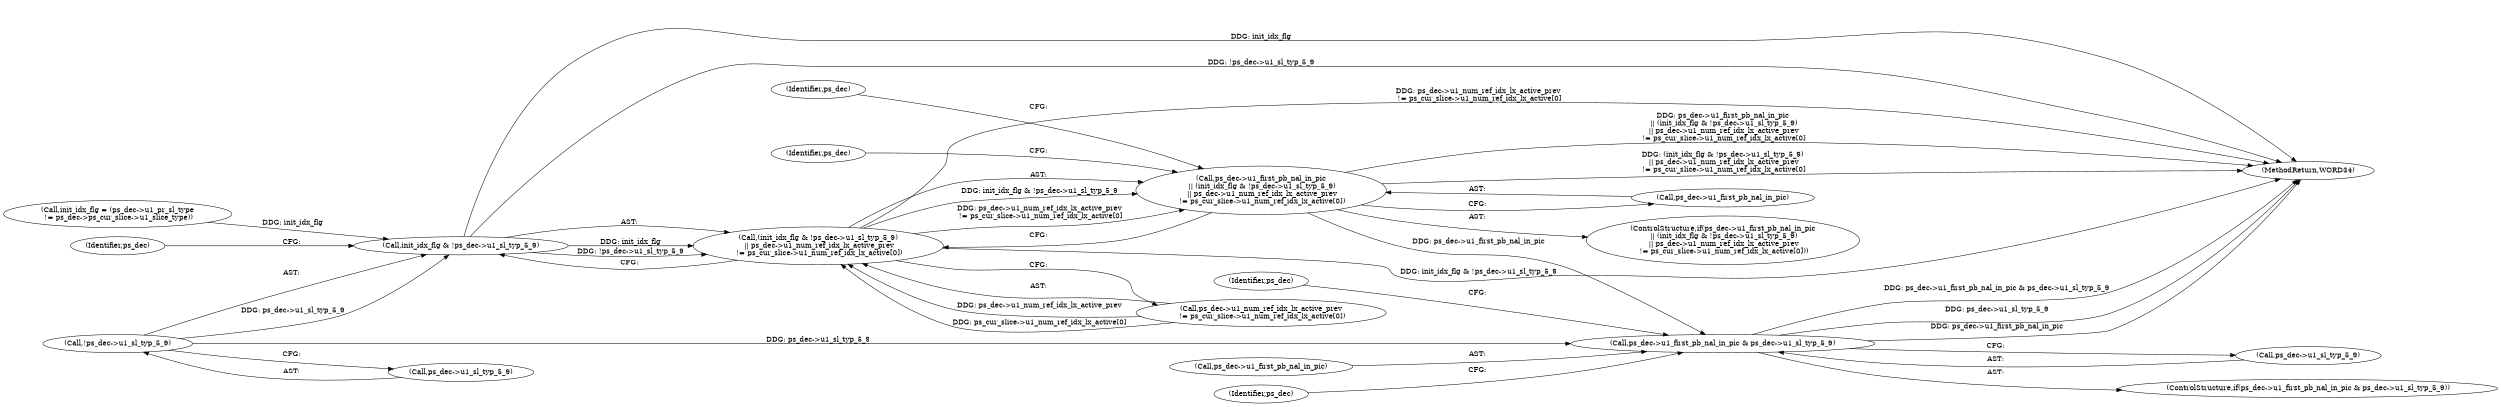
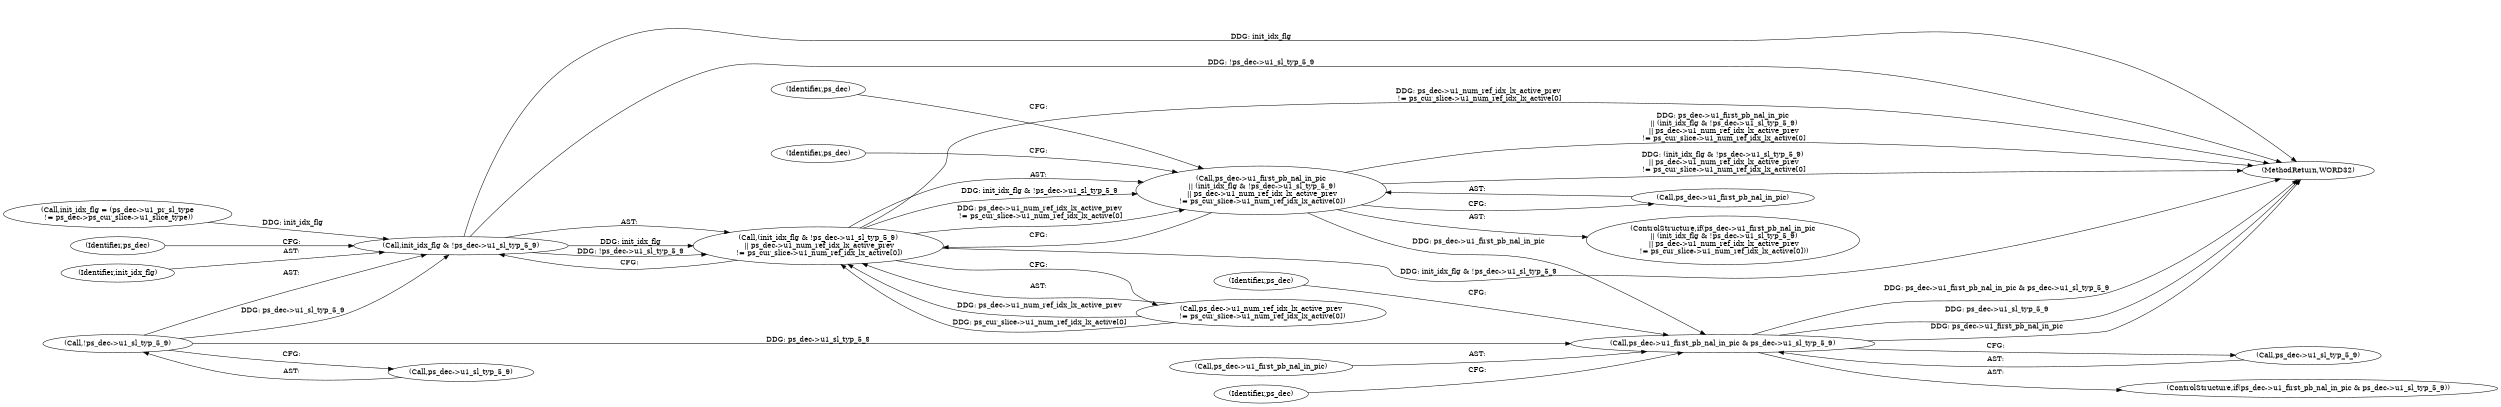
(2308, 171) -> (2308, 171)
none -> (118, 273)
